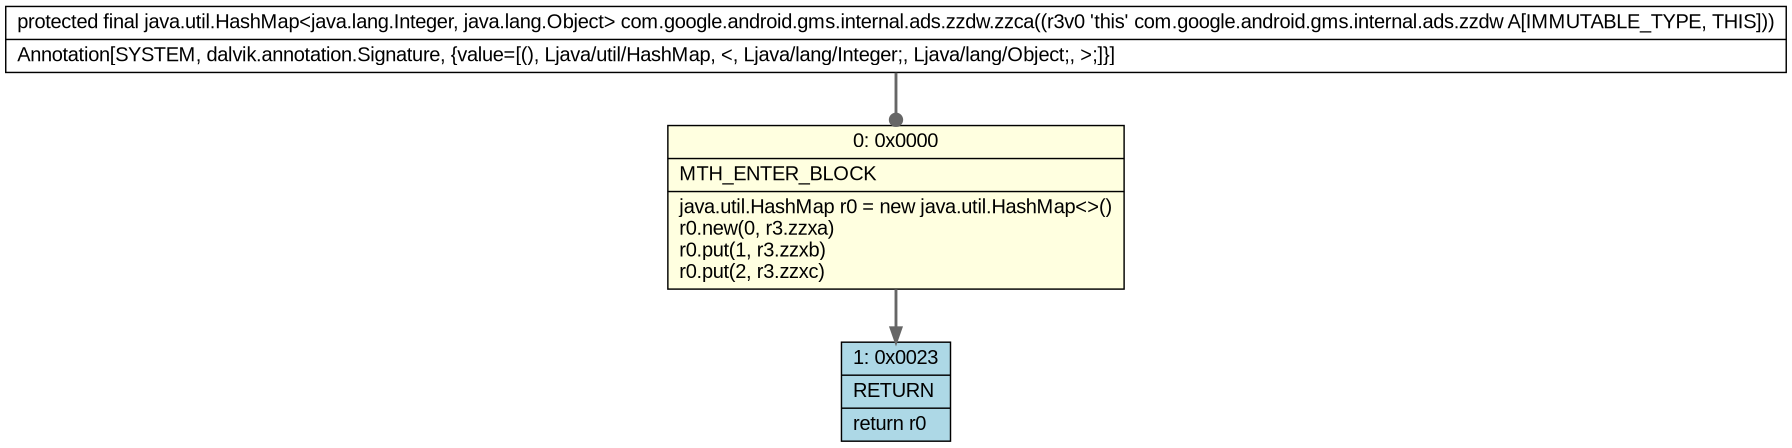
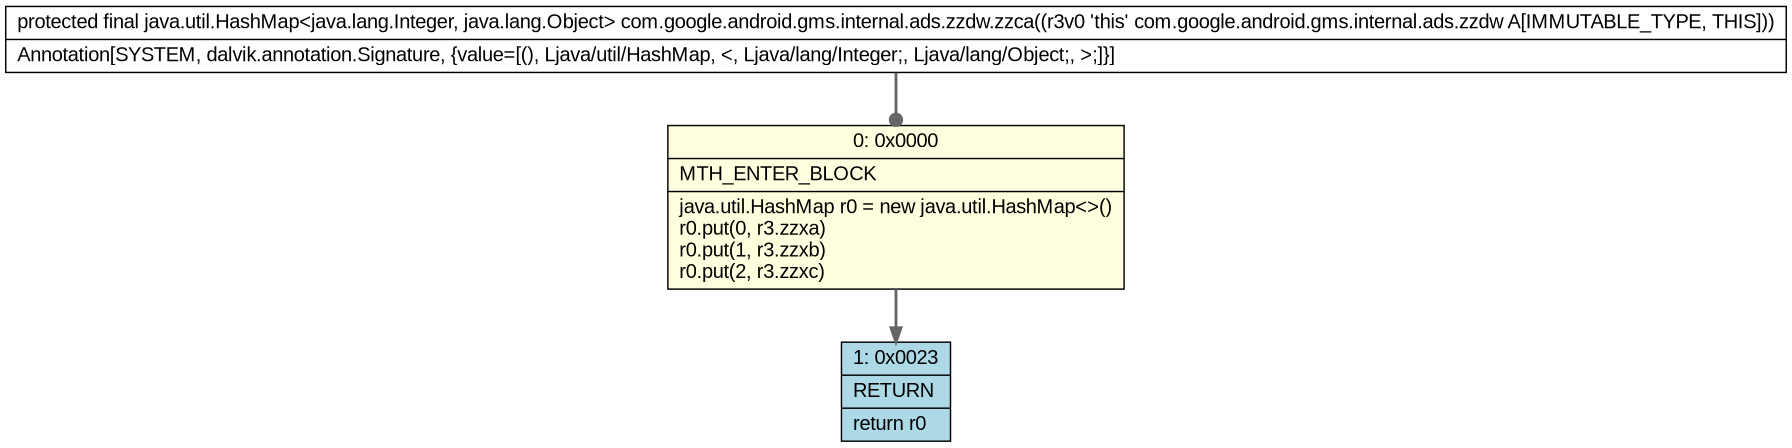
(758, 229) -> (753, 229)
